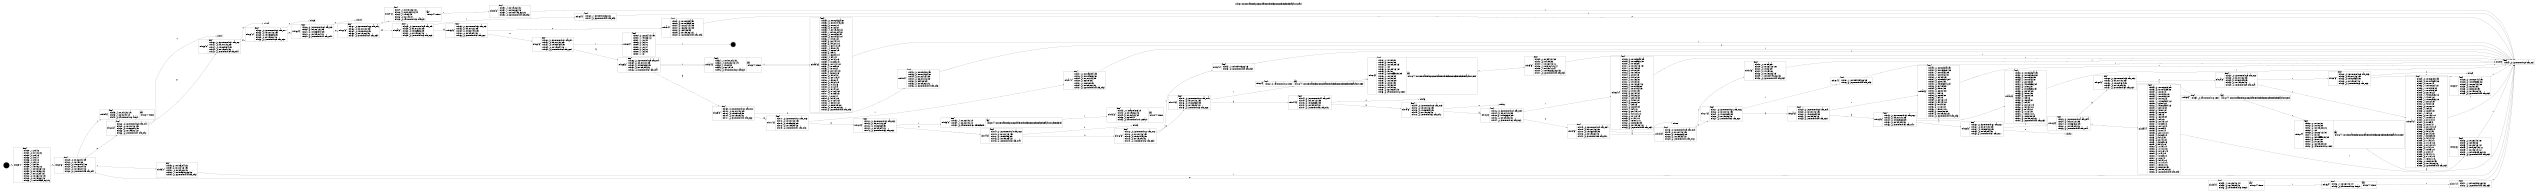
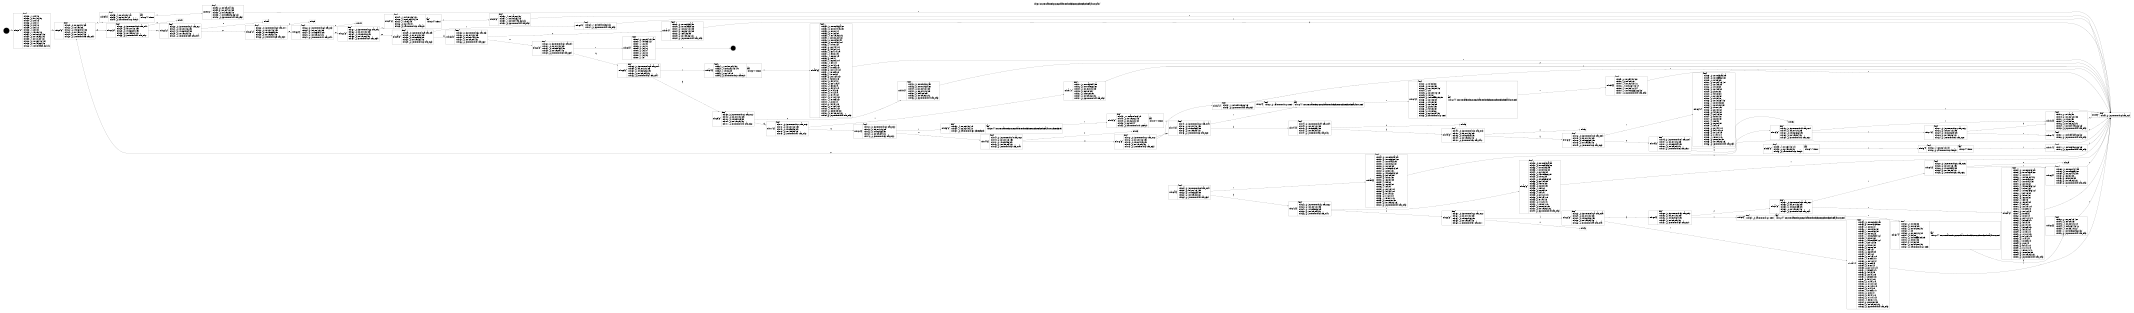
(1765, 114) -> (2006, 128)
(125, 168) -> (178, 15)
